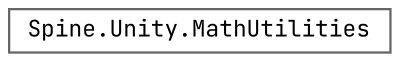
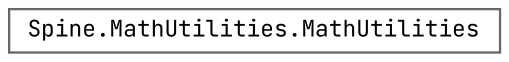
(200, 31) -> (255, 31)
